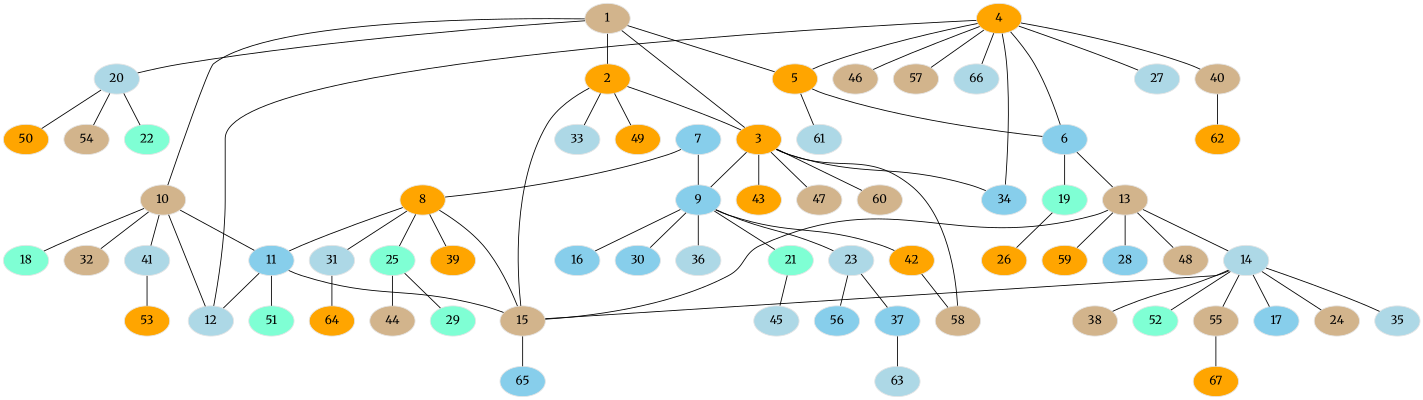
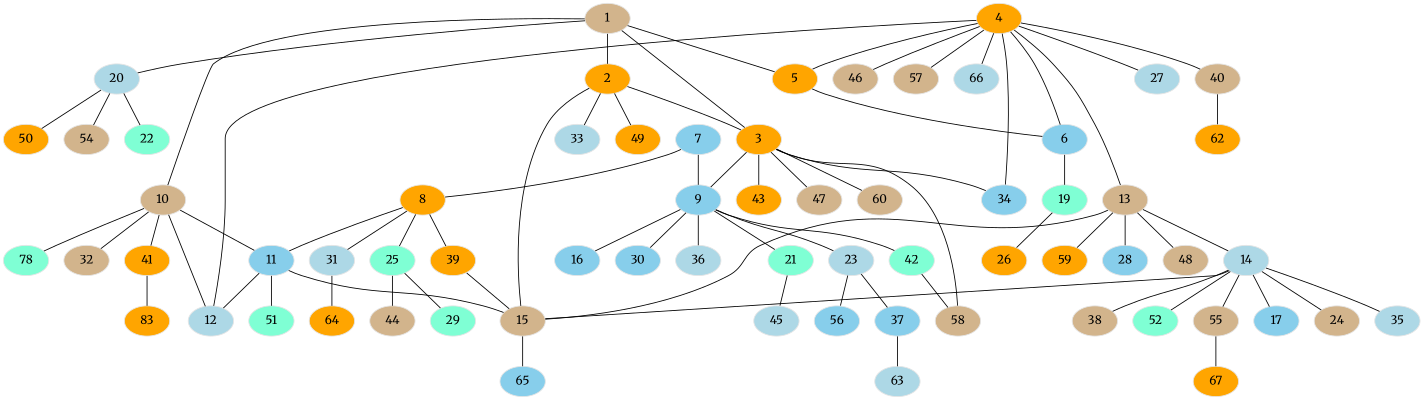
(819, 139) -> none
(1095, 170) -> (1080, 98)
(487, 251) -> (488, 291)
(26, 260) -> (26, 260)
(147, 260) -> (147, 260)
(912, 260) -> (912, 260)
(147, 321) -> (147, 321)
